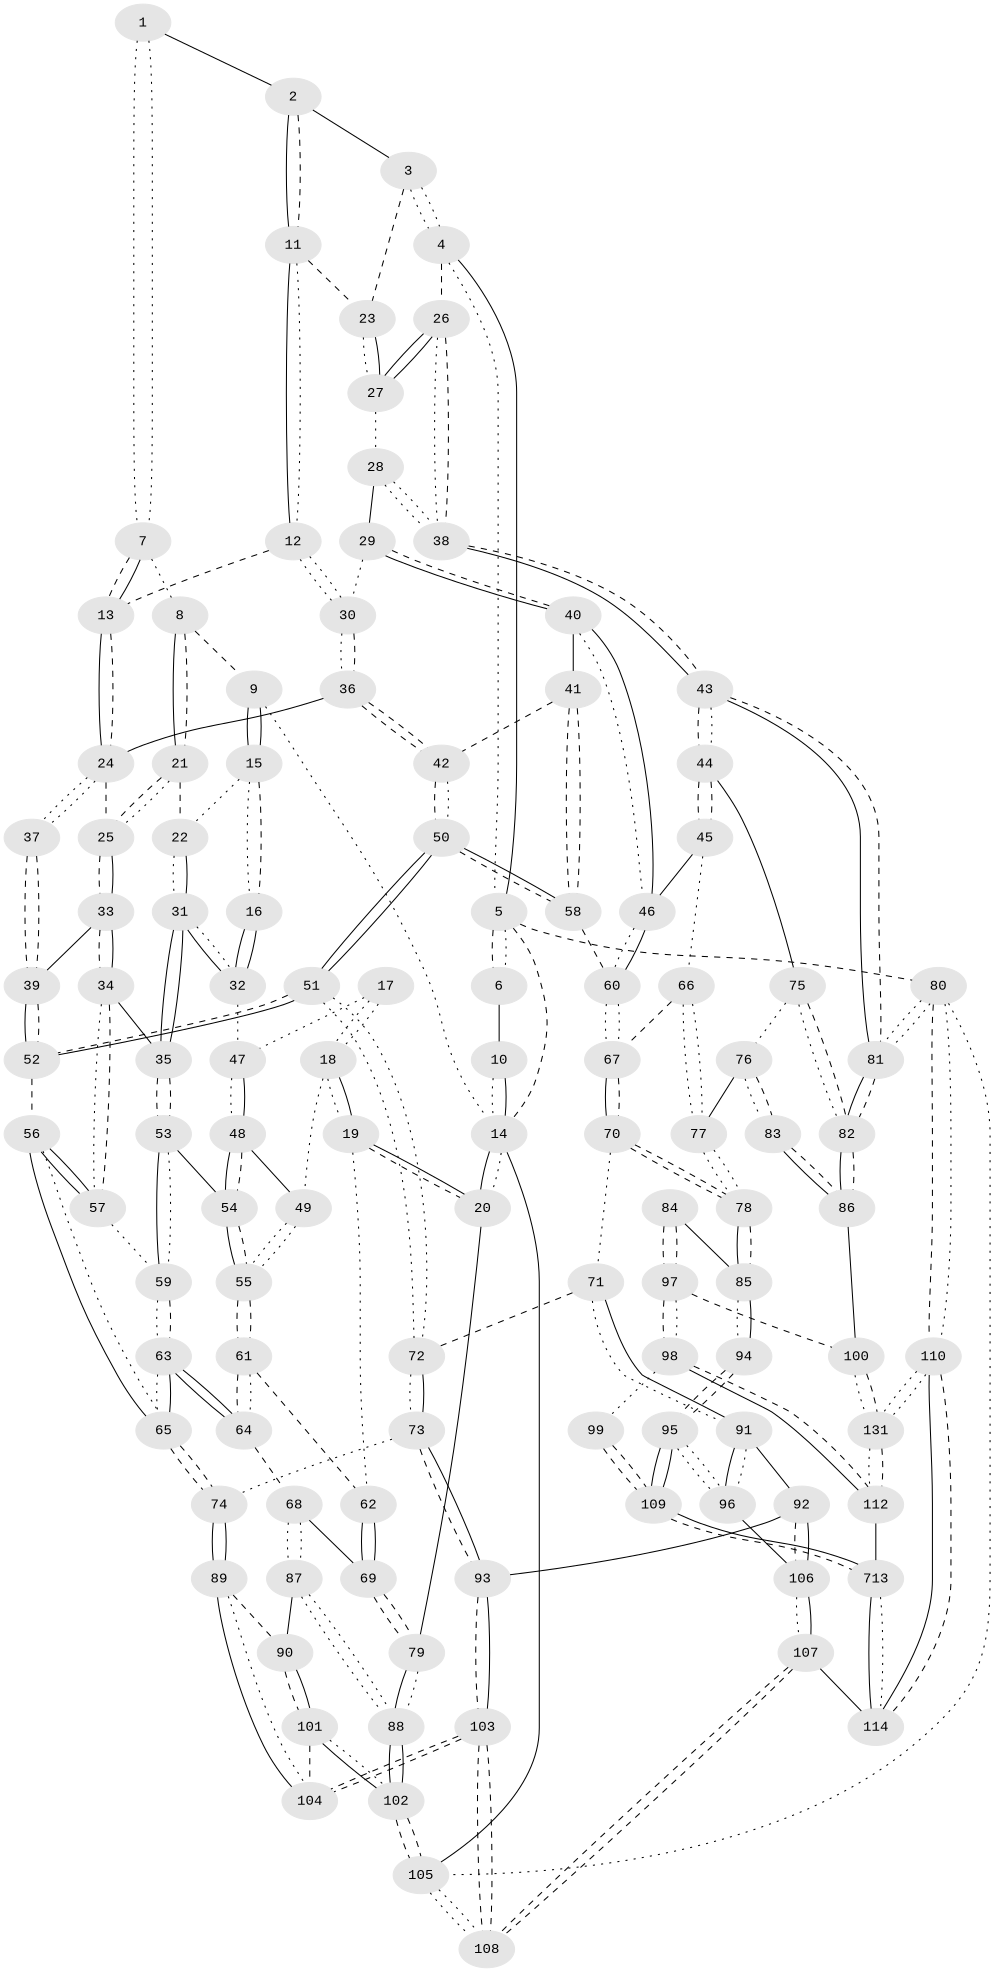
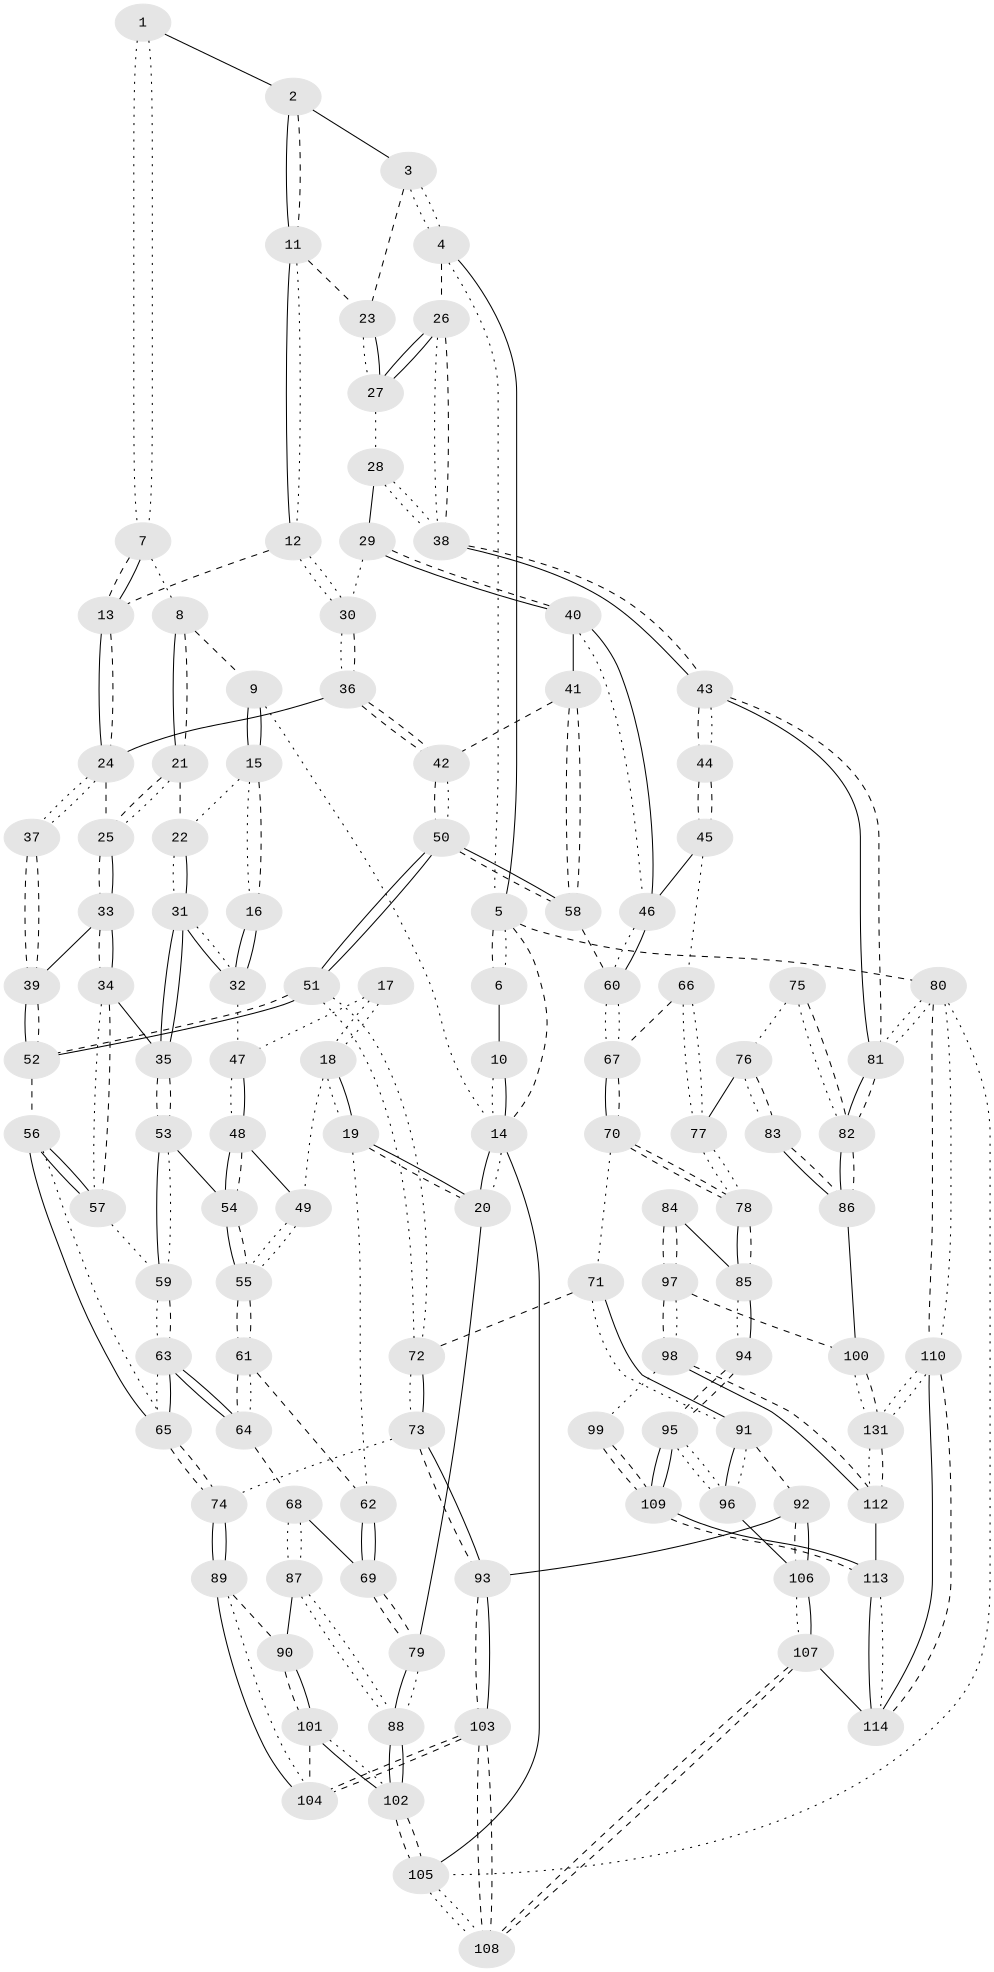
(764, 870) -> none
(773, 1468) -> (773, 1468)
(876, 1579) -> (876, 1579)
